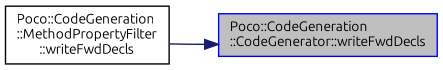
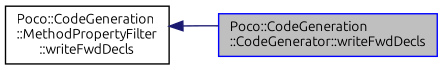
(187, 44) -> (201, 26)
